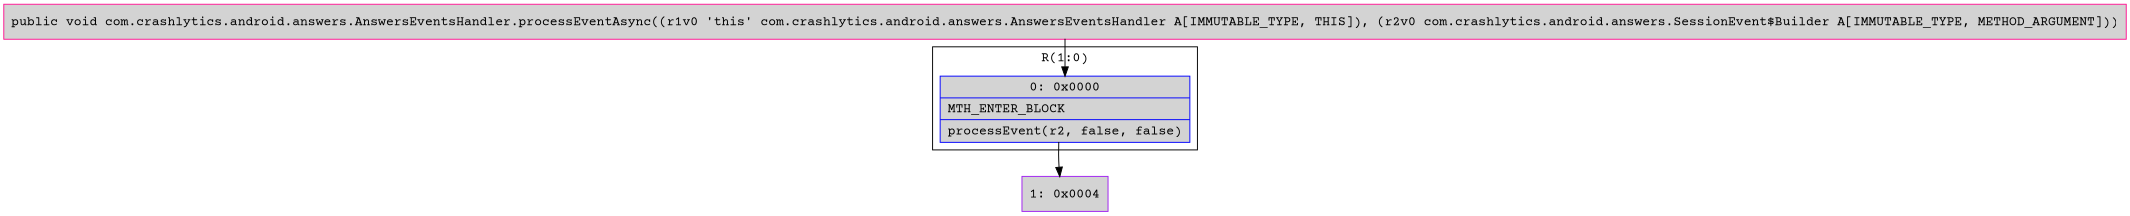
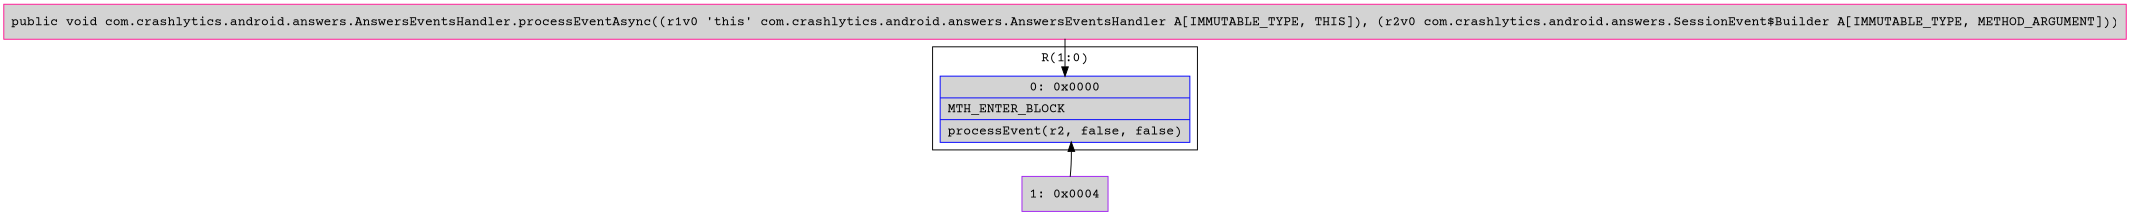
(1059, 156) -> (1071, 164)
